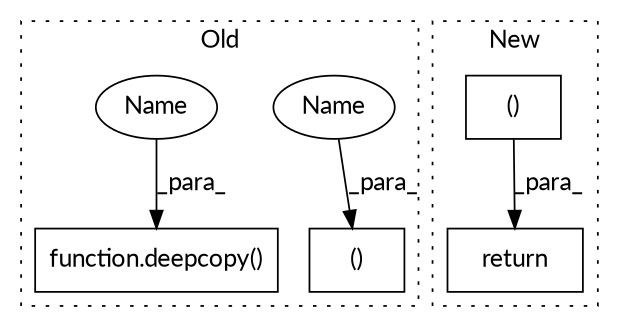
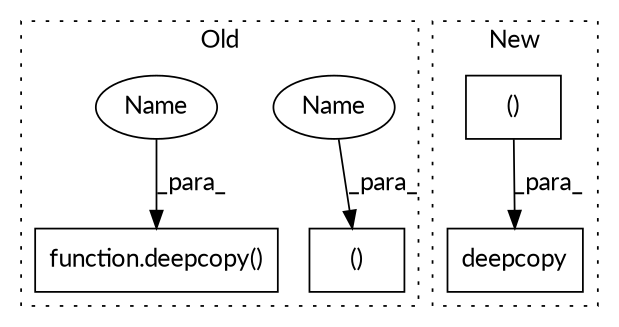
(515, 260) -> (515, 260)
